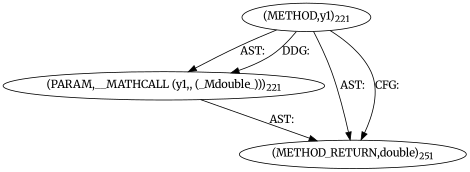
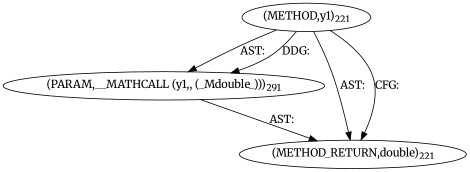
(274, 85) -> (274, 85)
(426, 153) -> (426, 153)
